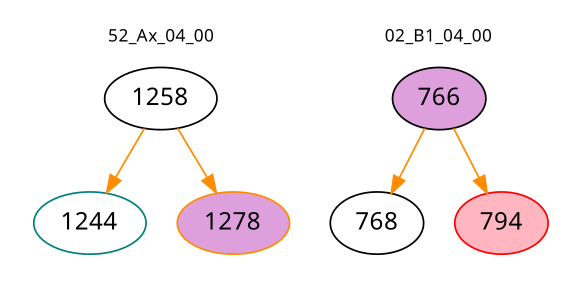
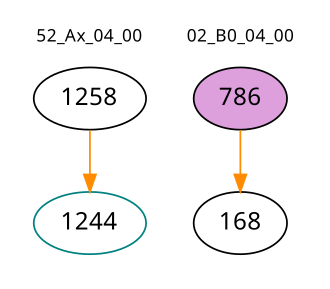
(439, 37) -> (241, 37)
(439, 99) -> (240, 99)
(233, 223) -> none
(377, 223) -> (240, 223)
(501, 223) -> none
